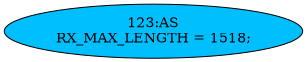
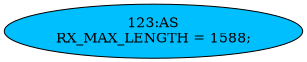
(153, 31) -> (153, 31)
